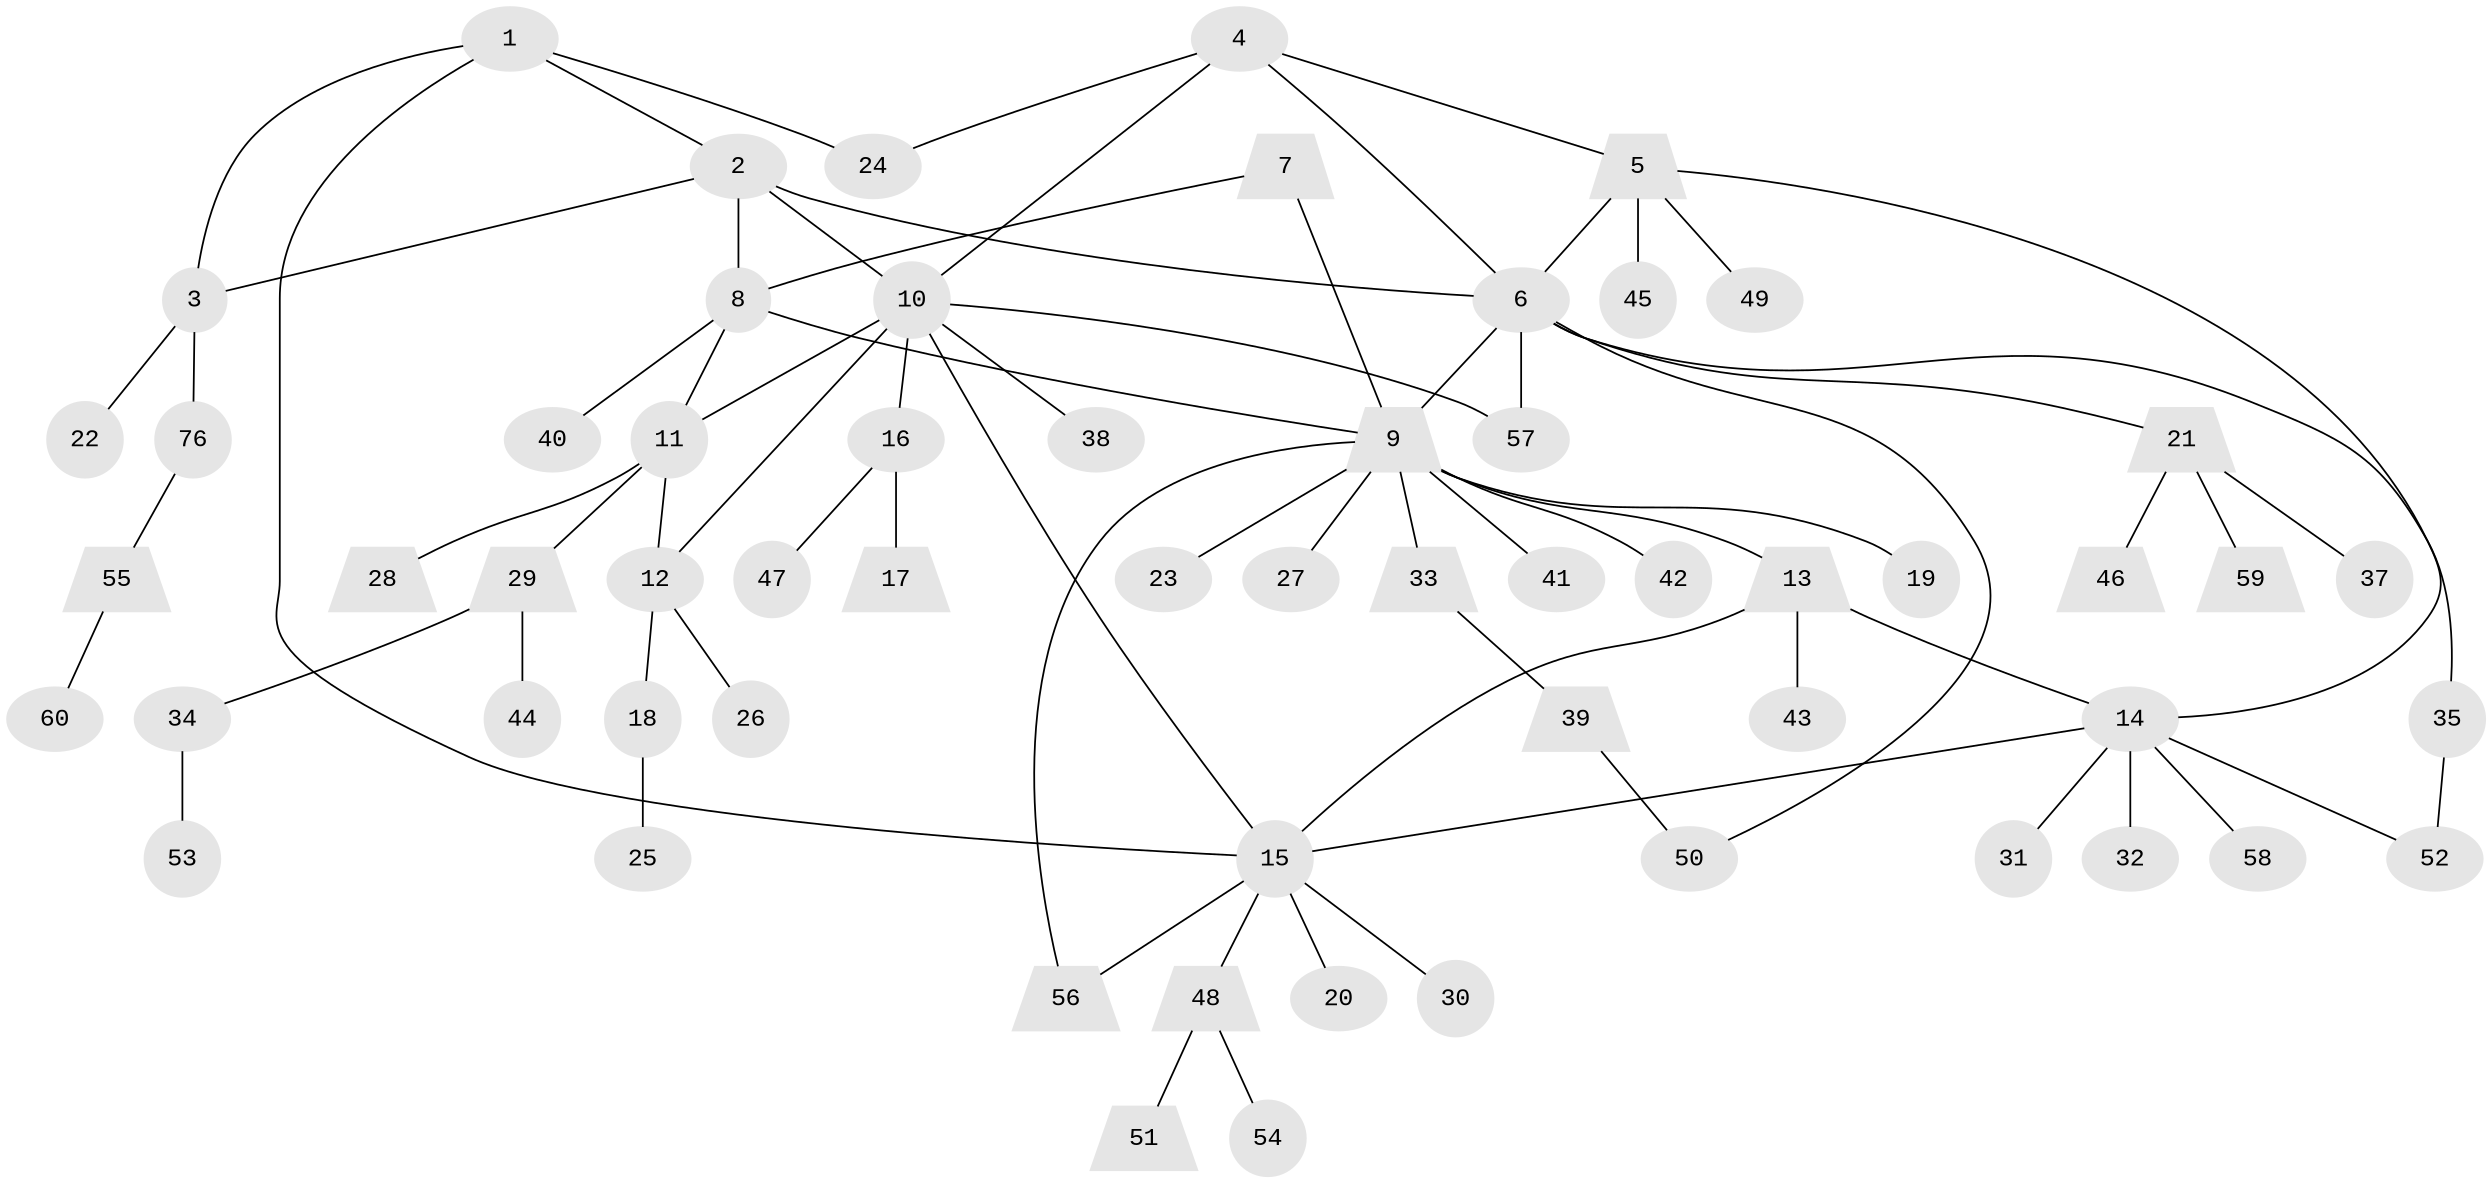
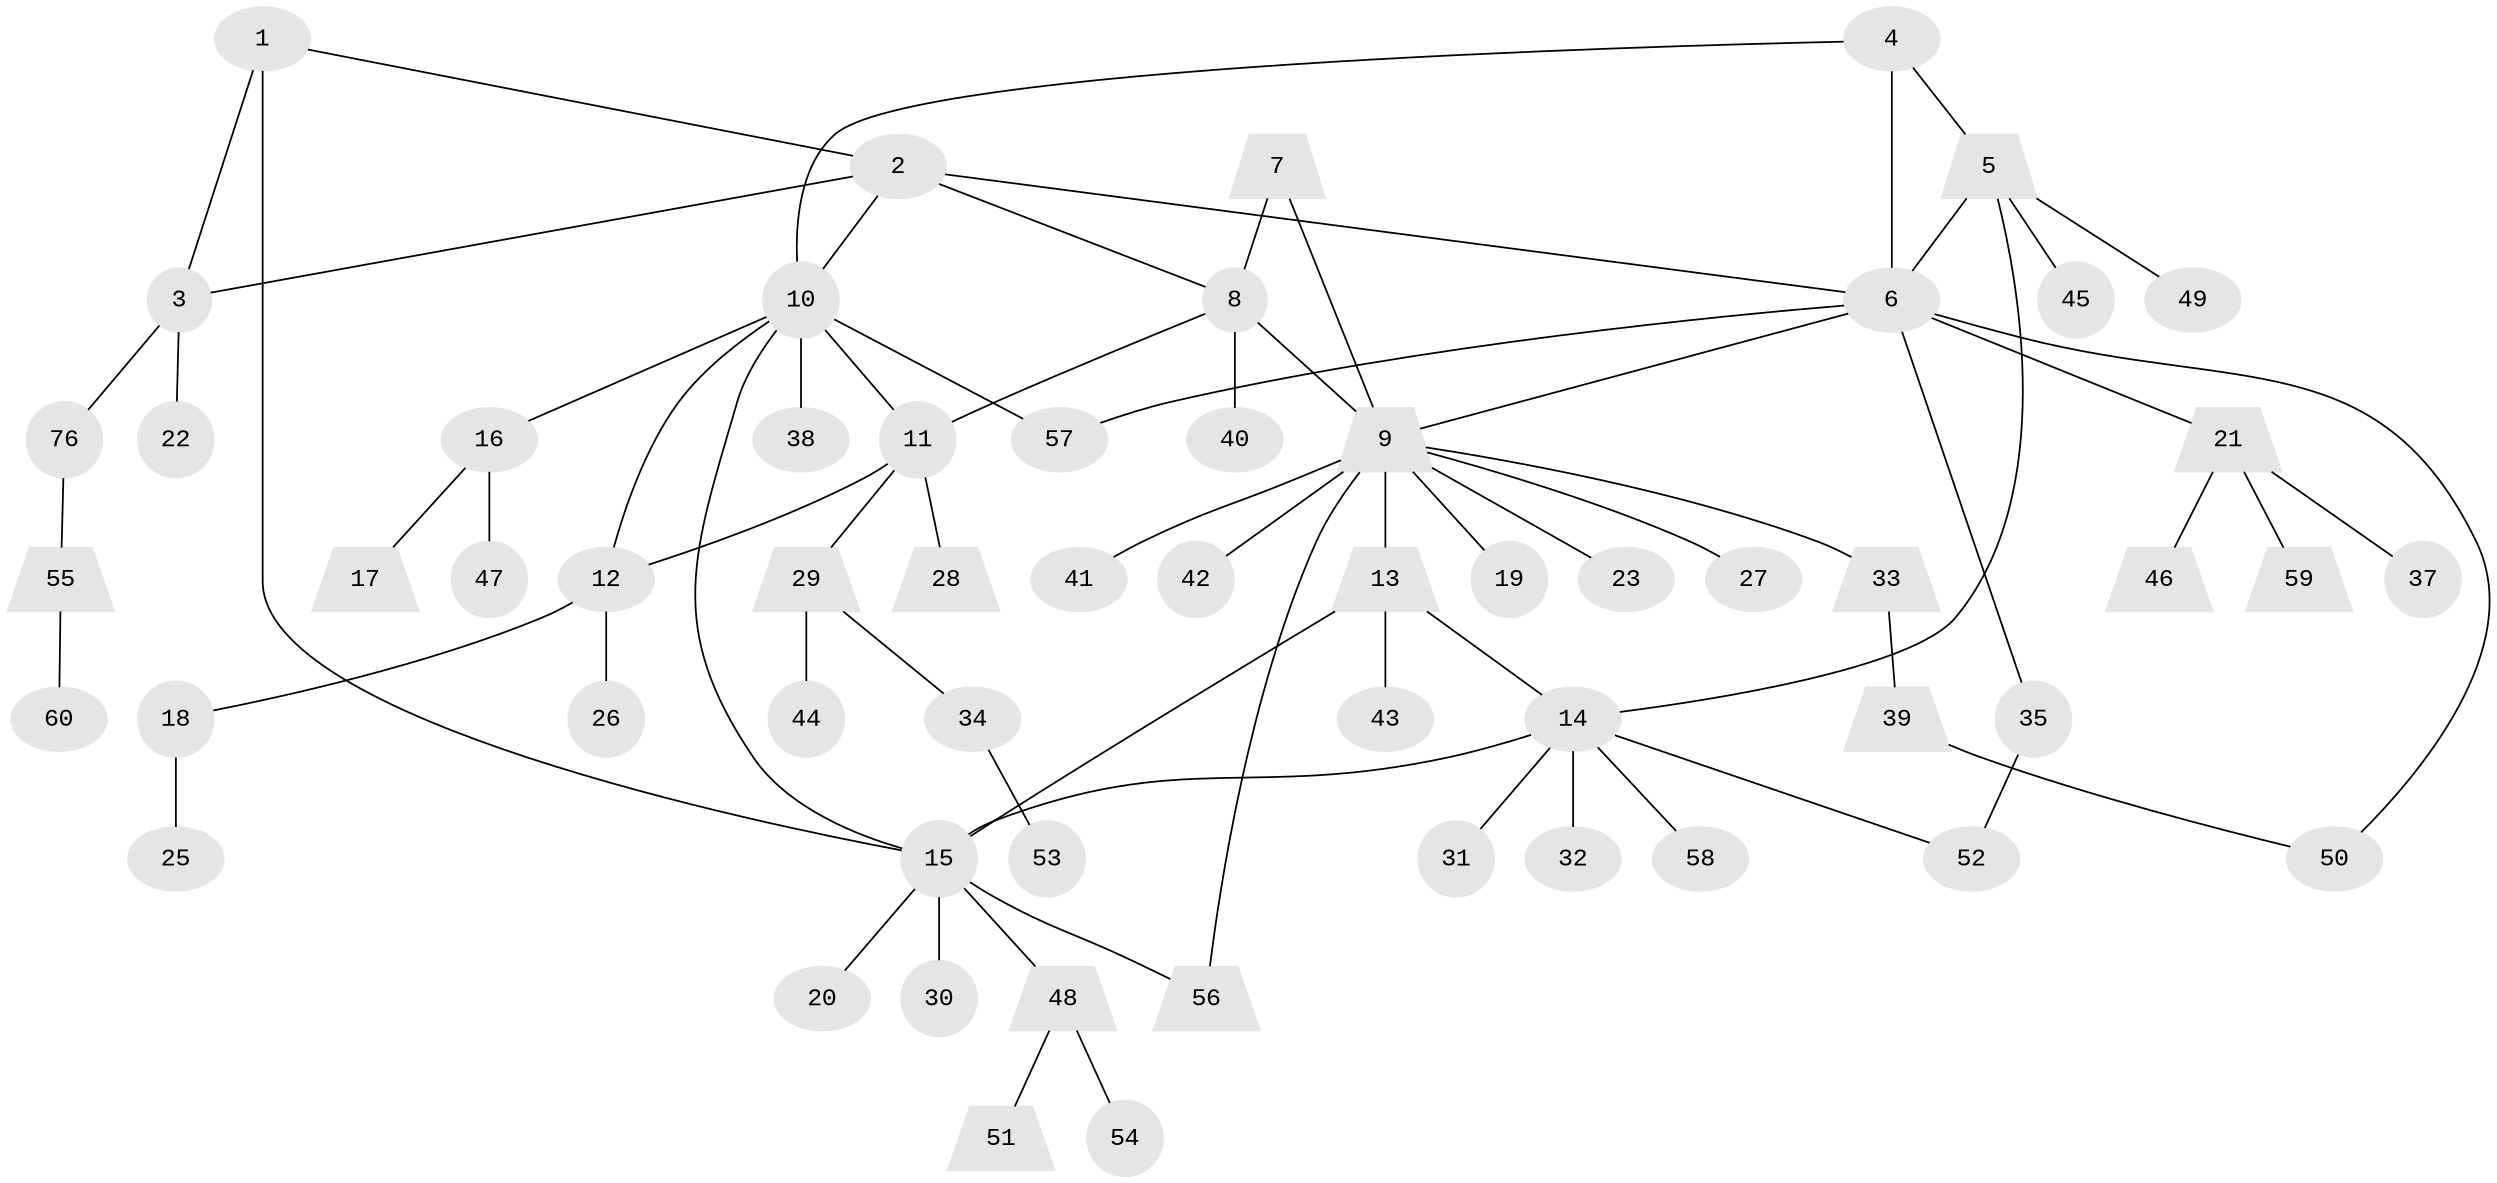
(873, 166) -> none
